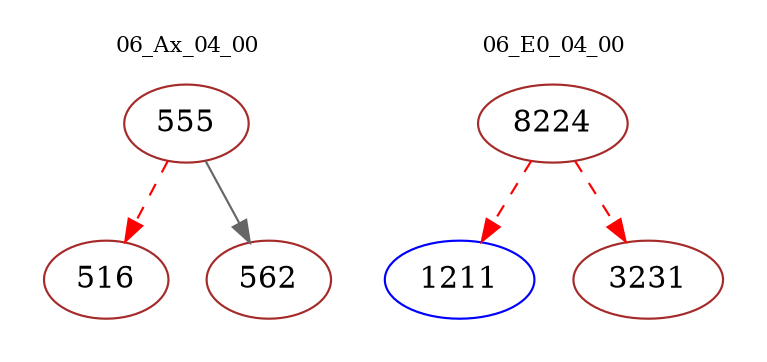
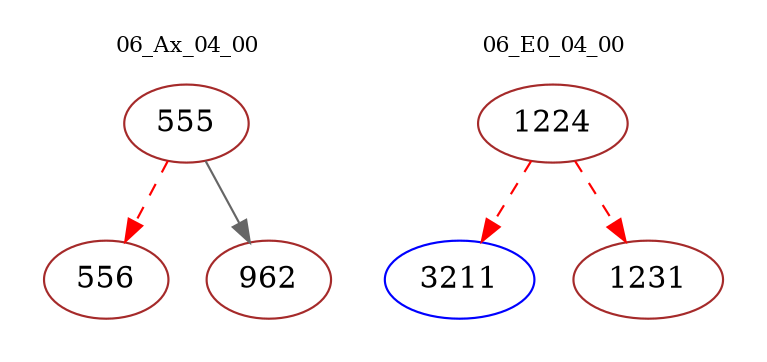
(553, 124) -> (553, 124)
(106, 280) -> (106, 280)
(269, 280) -> (269, 280)
(460, 280) -> (460, 280)
(648, 280) -> (648, 280)
